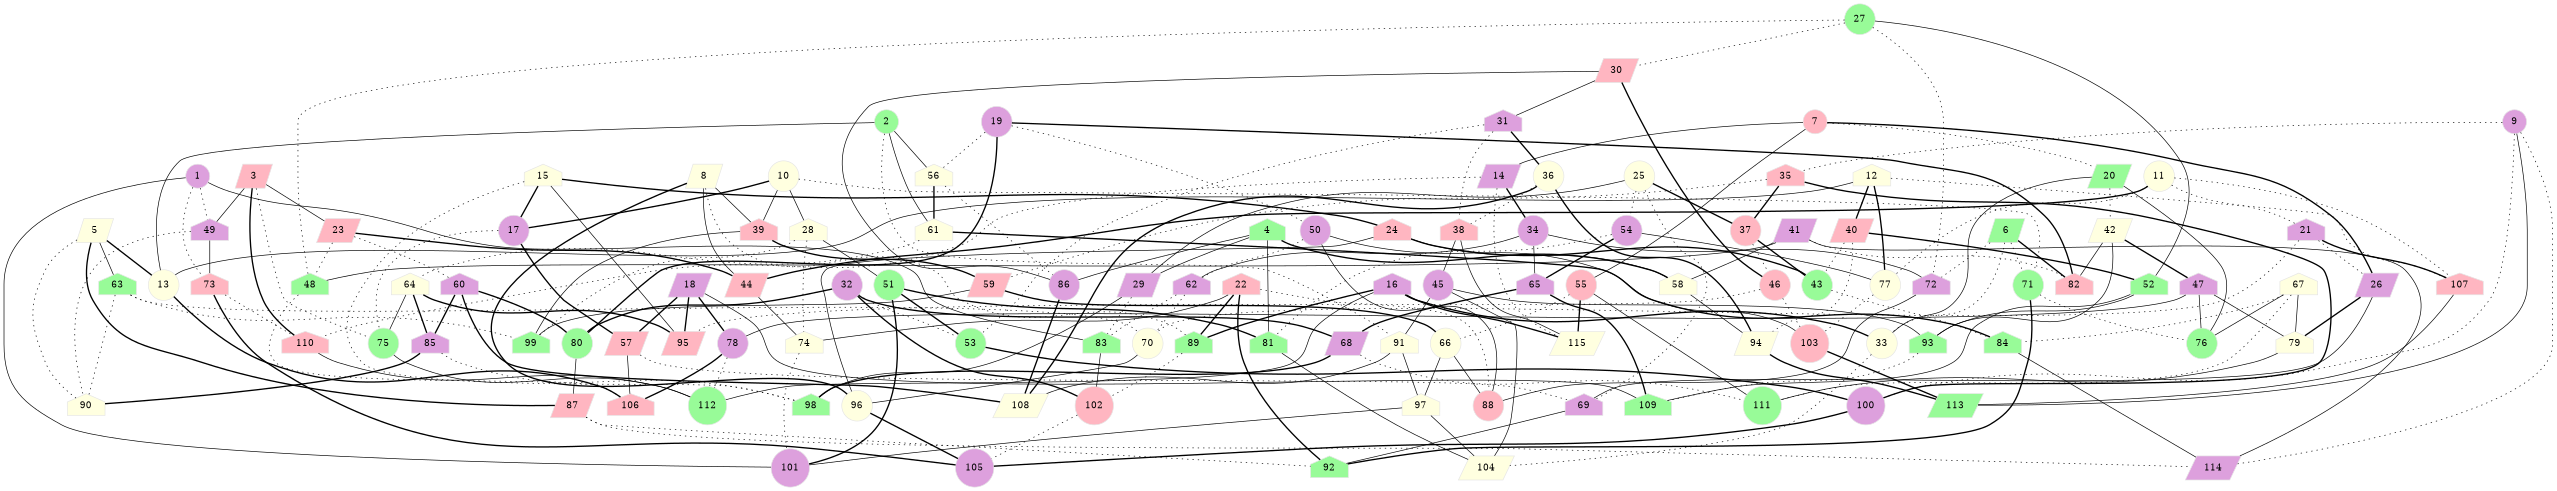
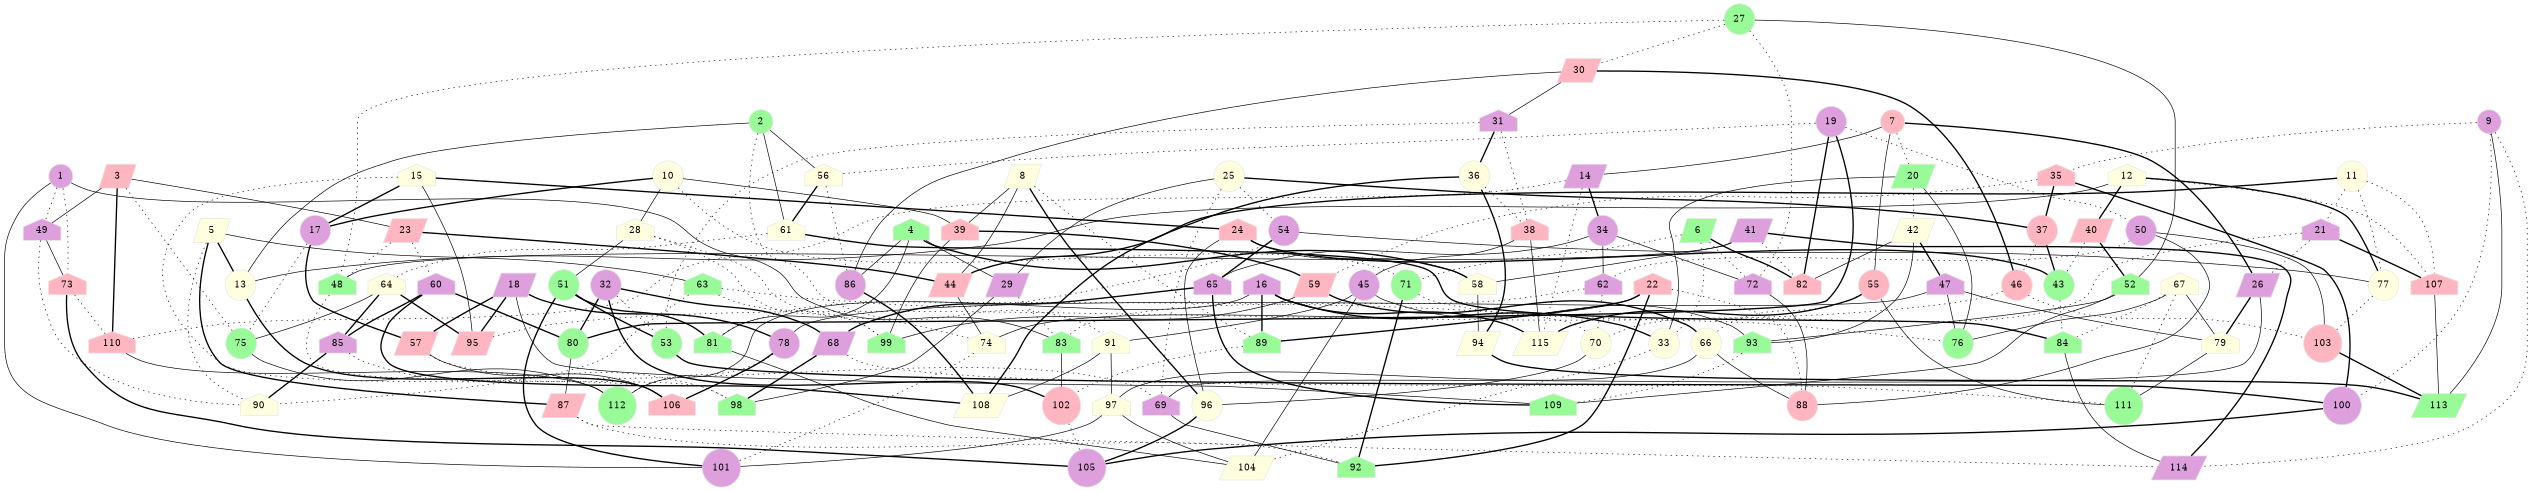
(2250, 247) -> (2136, 248)
(1834, 305) -> none
